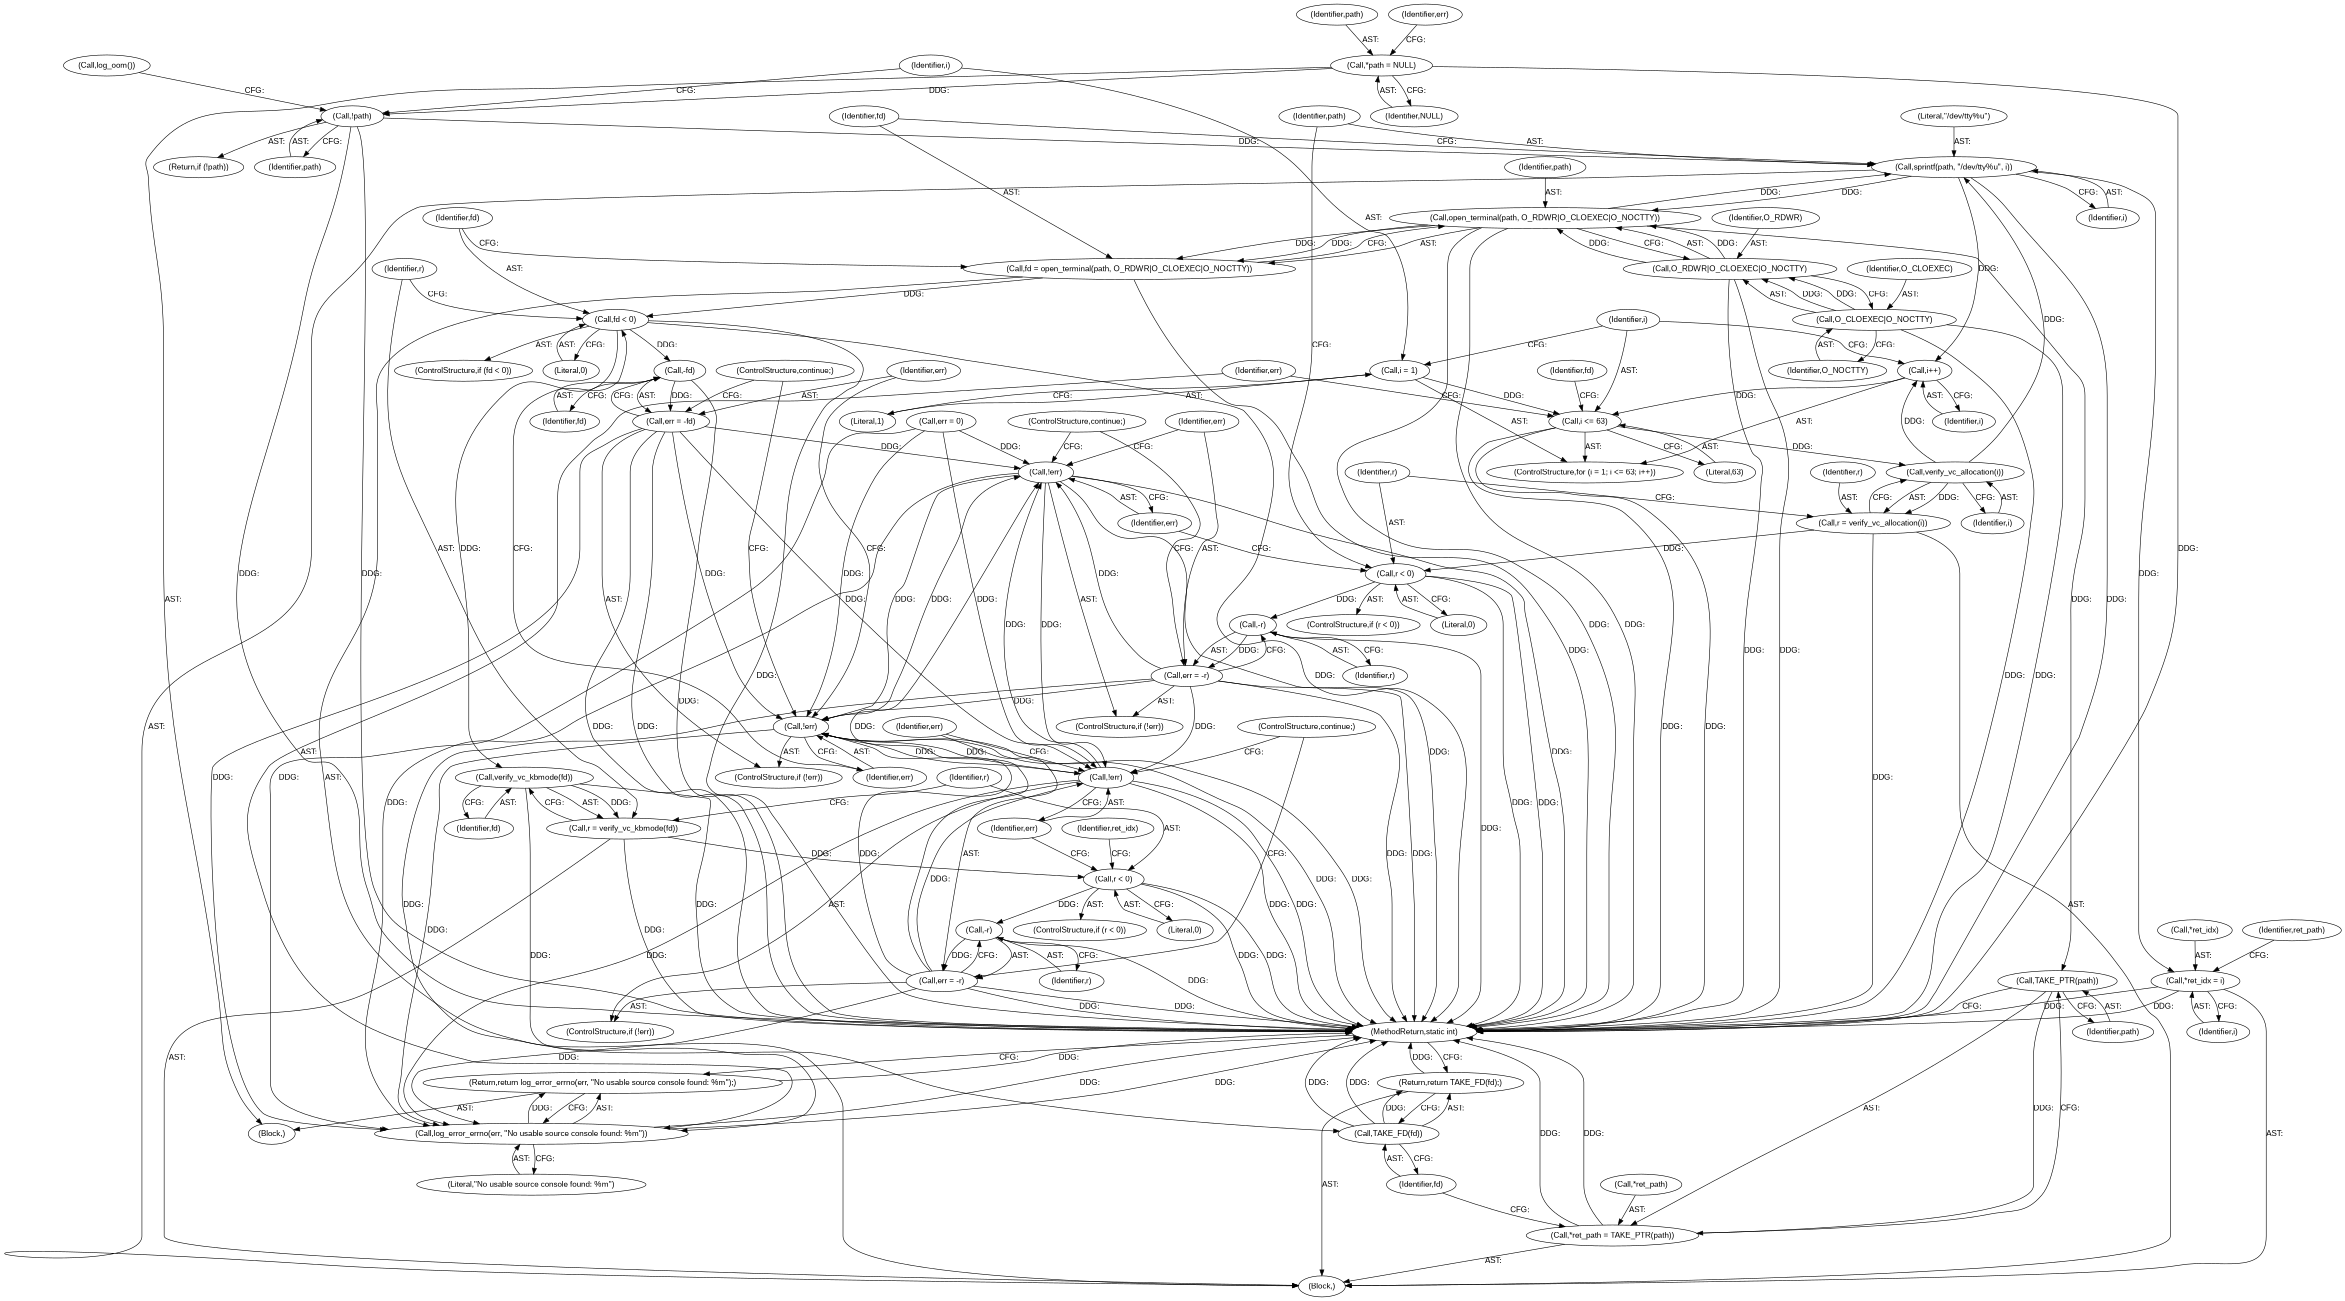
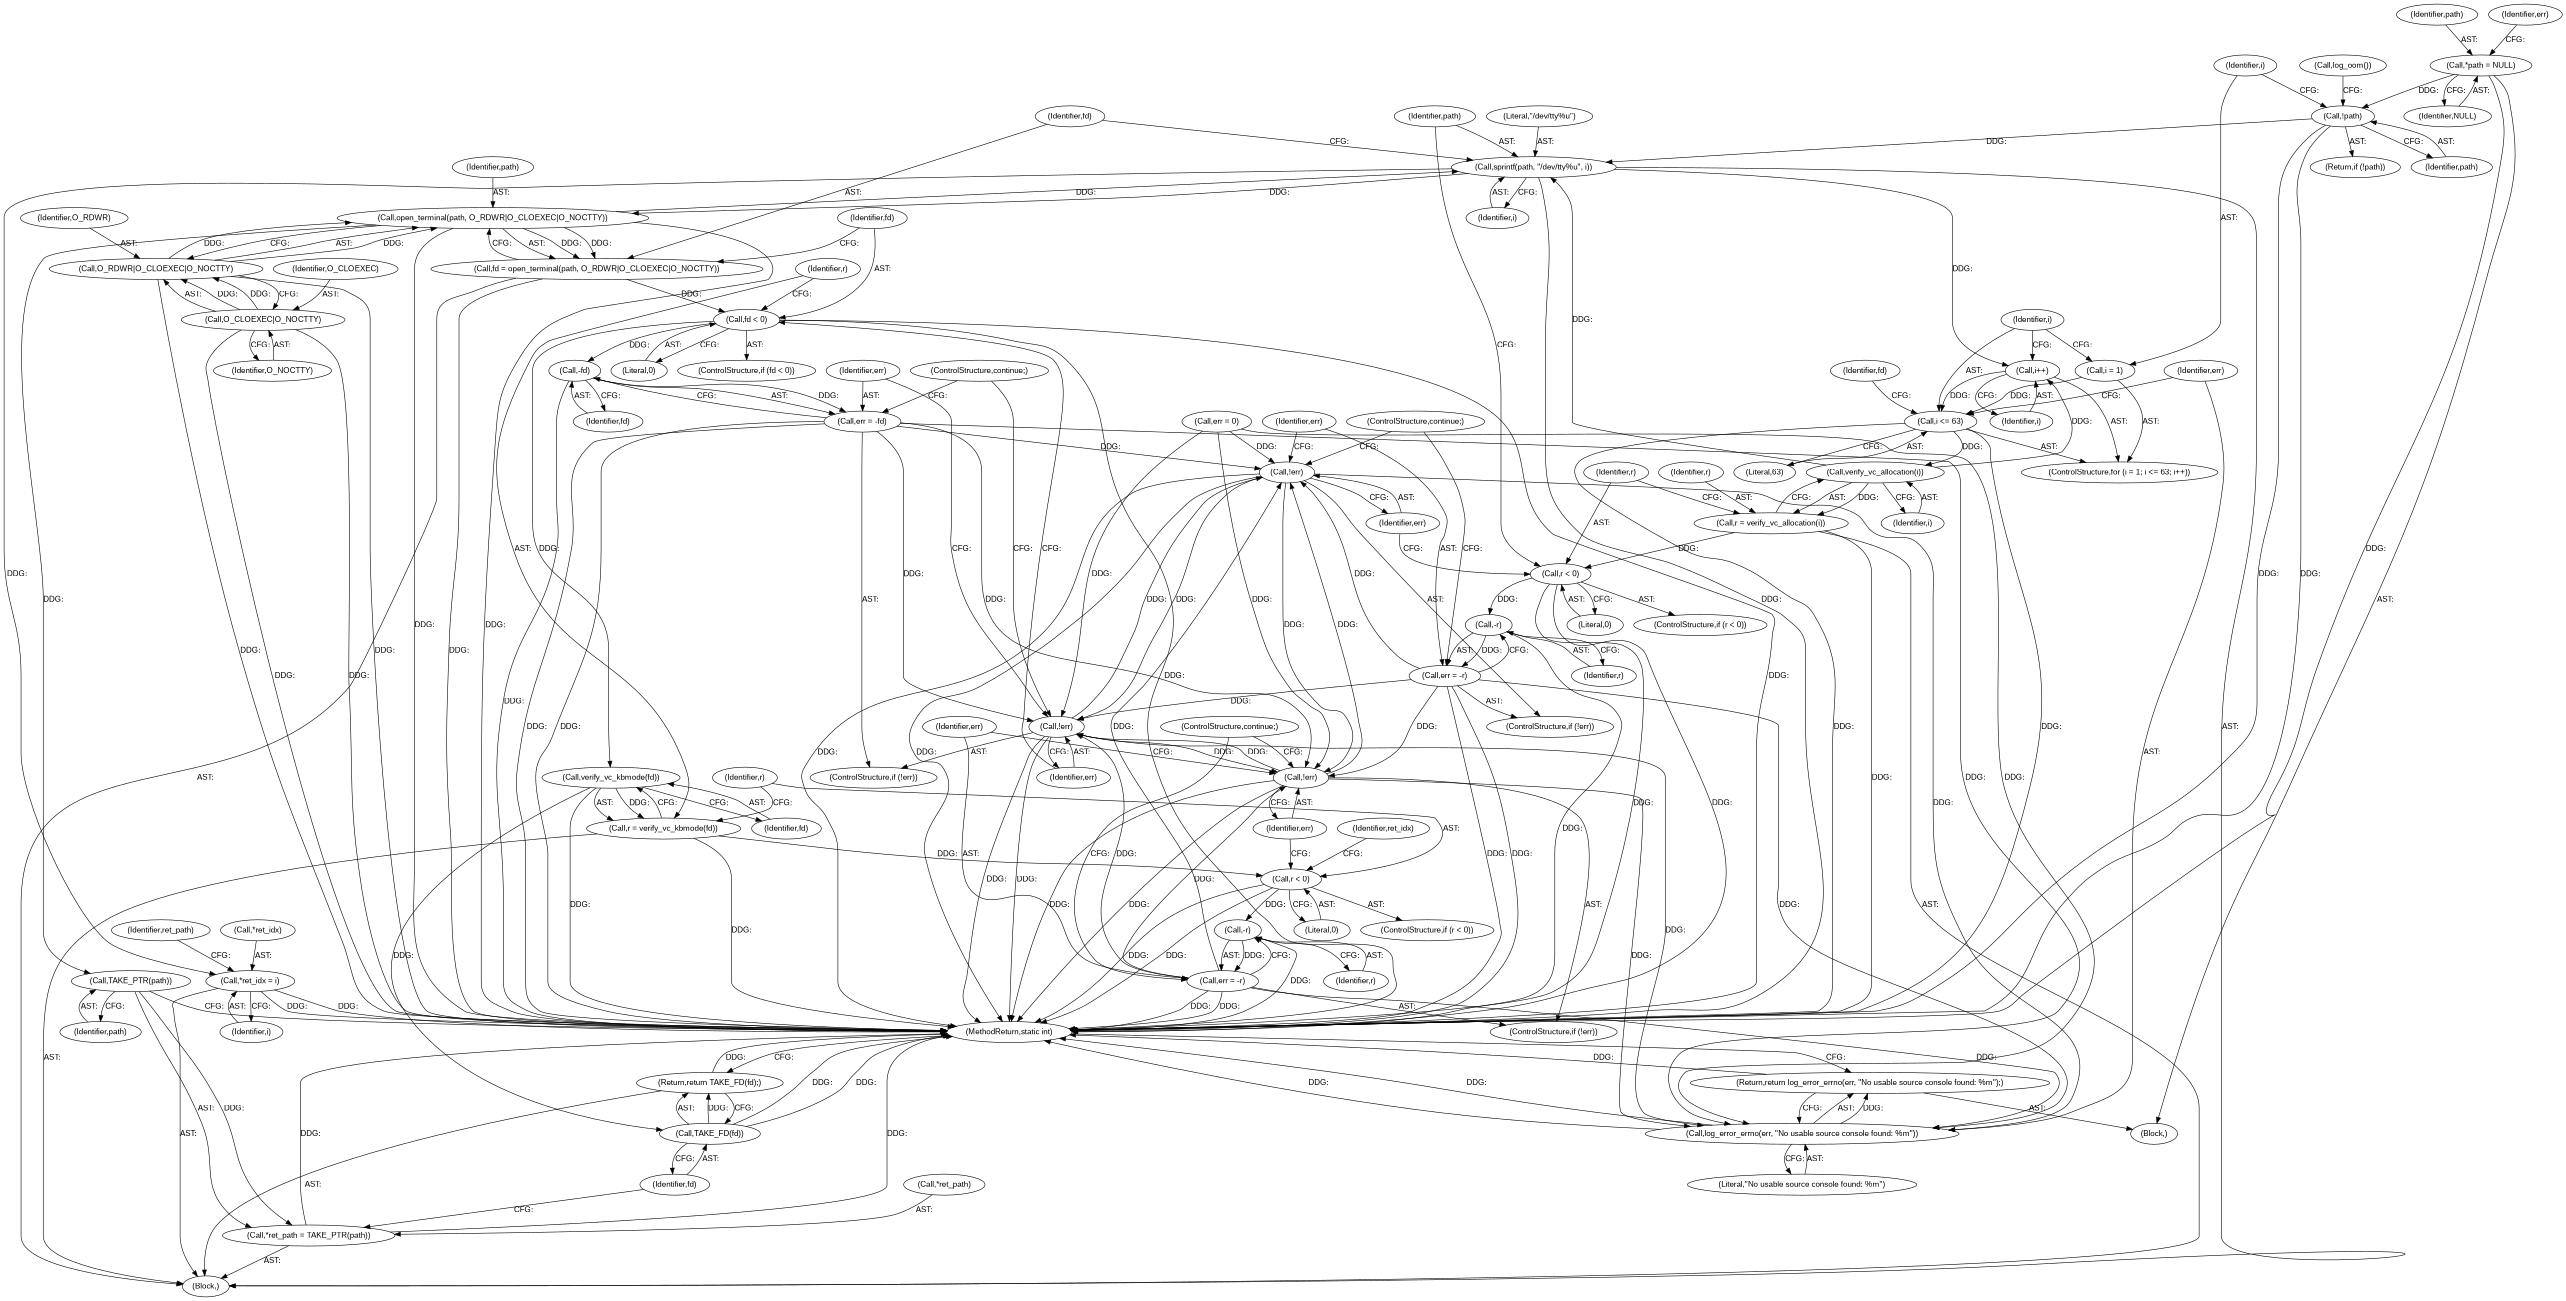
(868, 422) -> none
(1972, 1217) -> none
